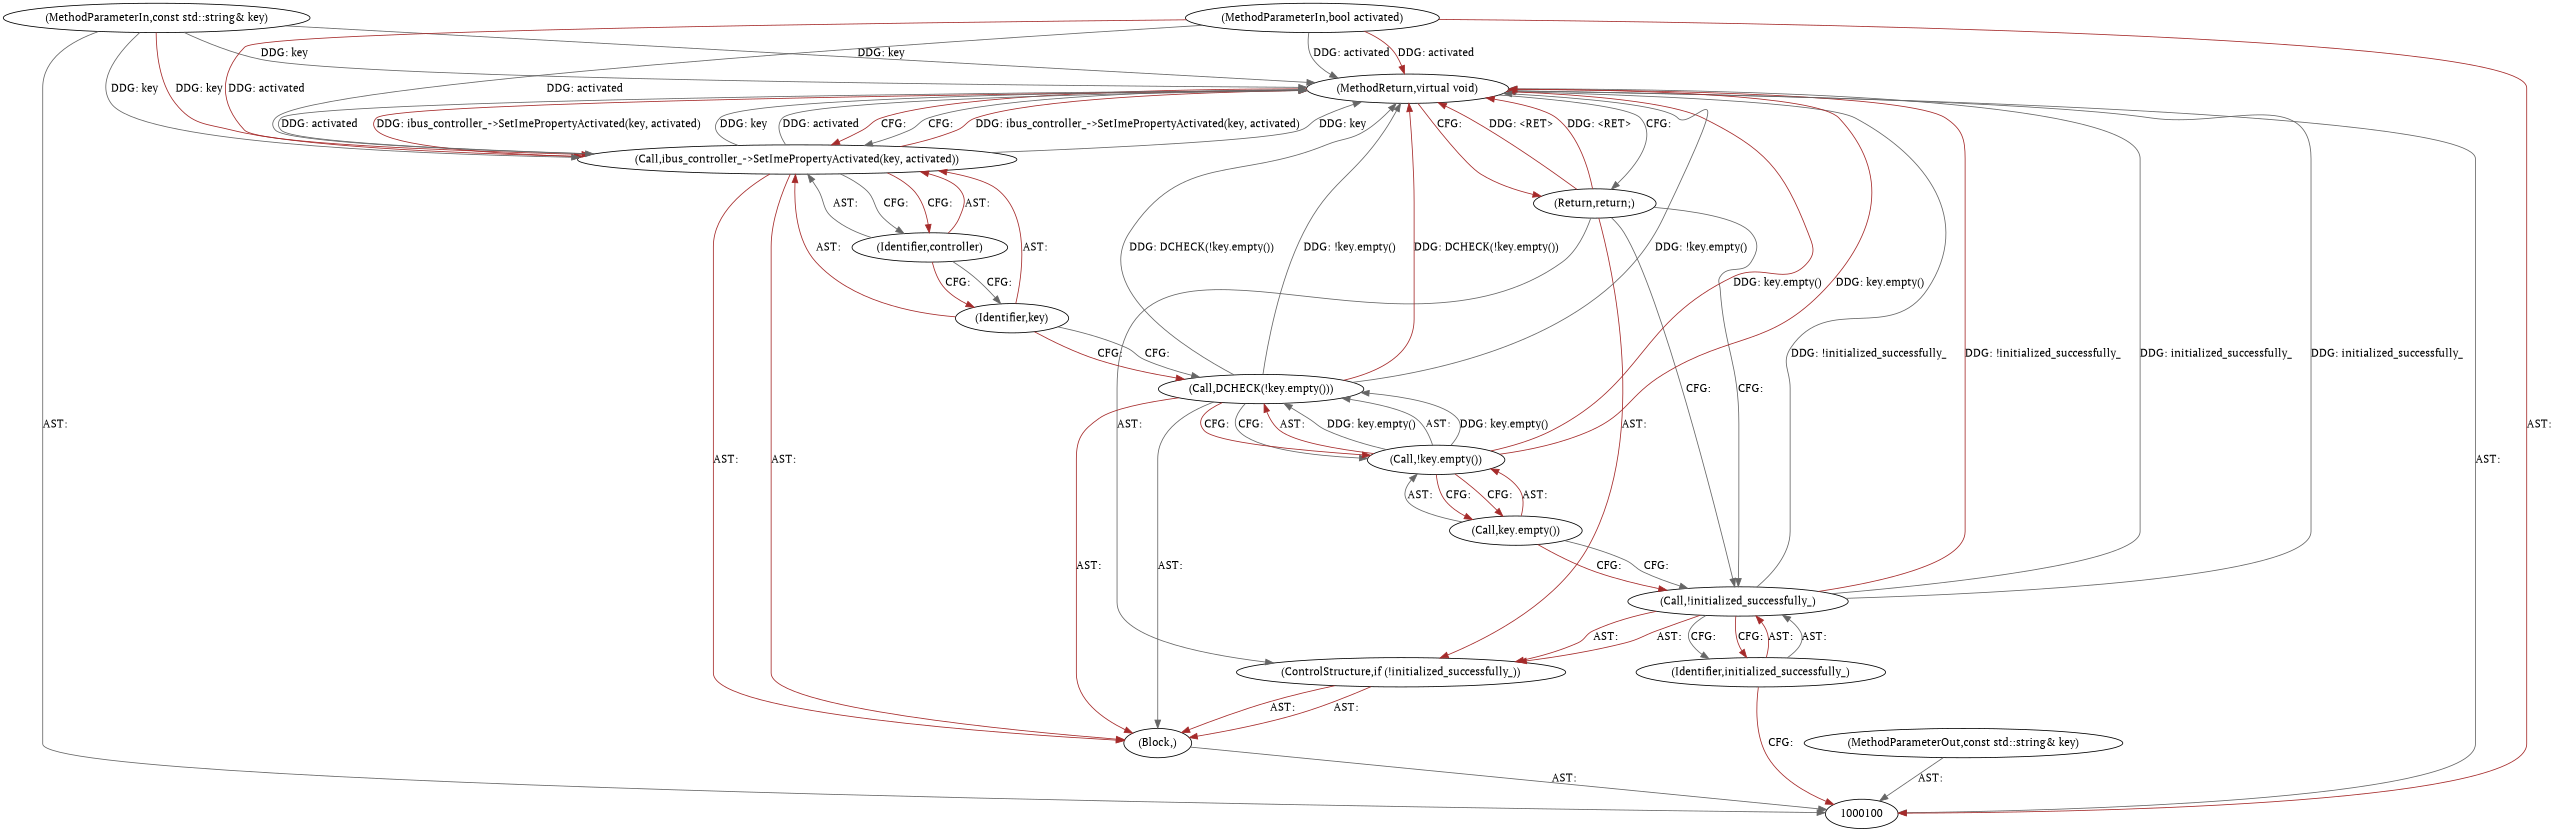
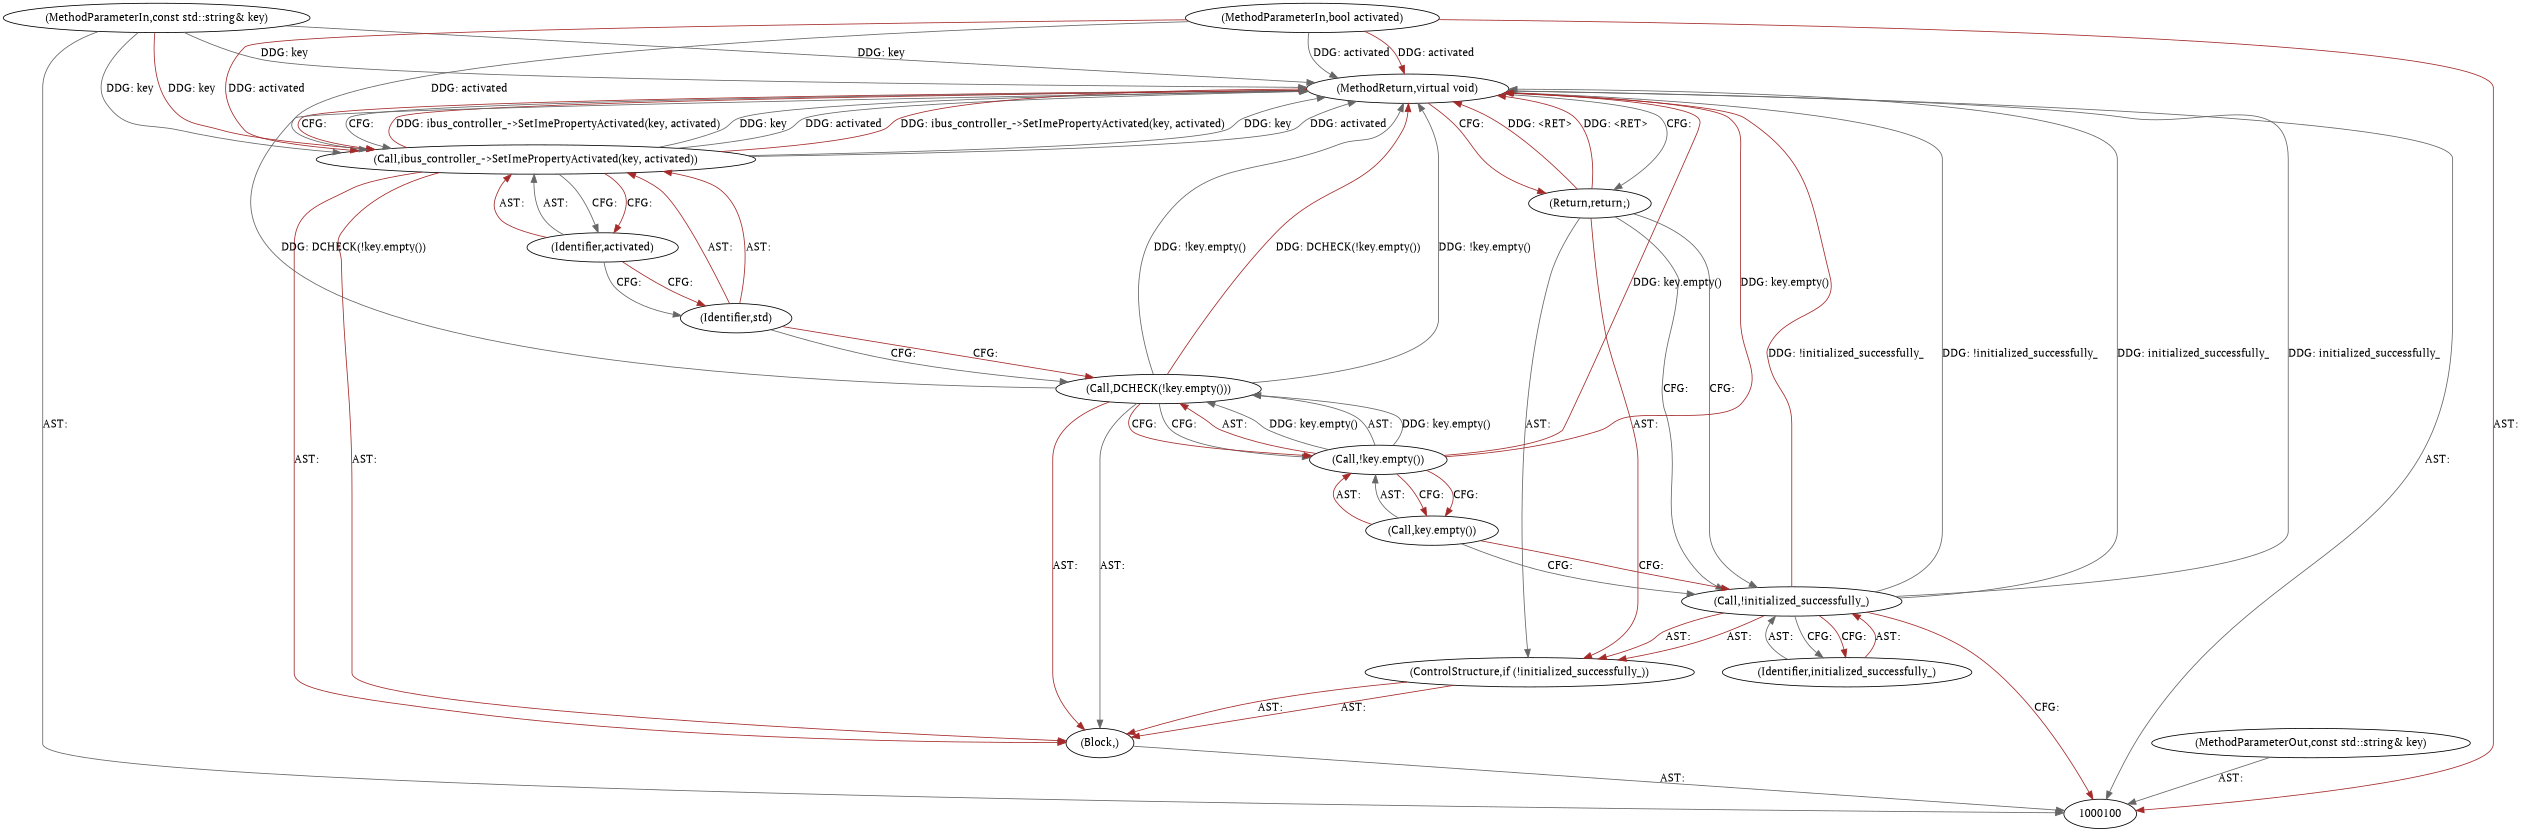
(930, 247) -> (603, 247)
(1012, 318) -> (736, 318)
(1768, 758) -> (1999, 674)
